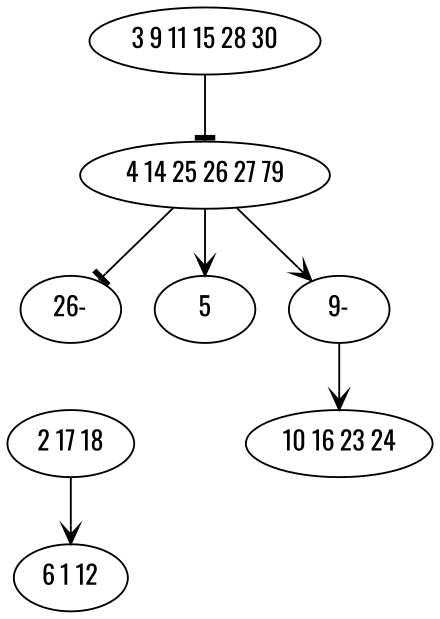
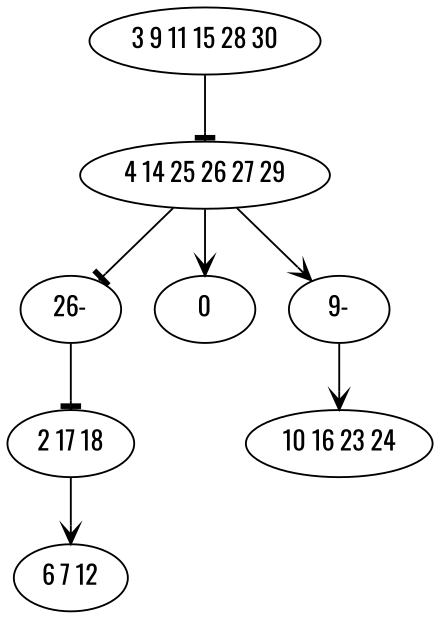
(205, 175) -> (205, 175)
(205, 309) -> (205, 309)
none -> (71, 372)
(71, 578) -> (71, 578)
